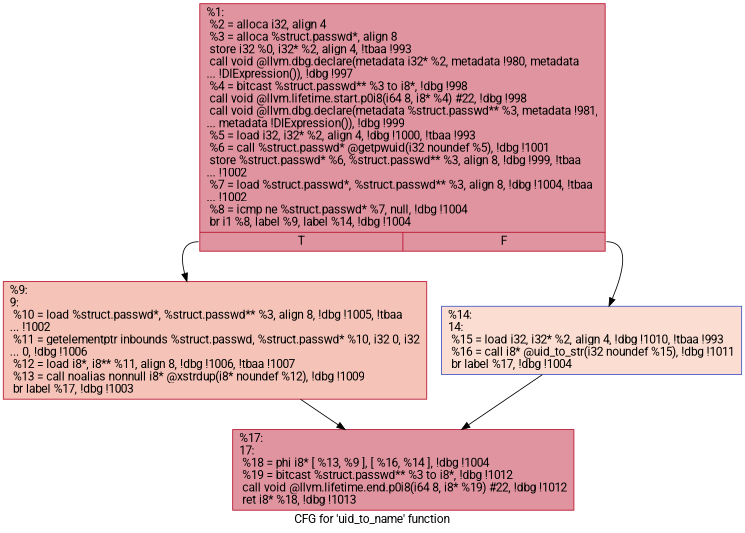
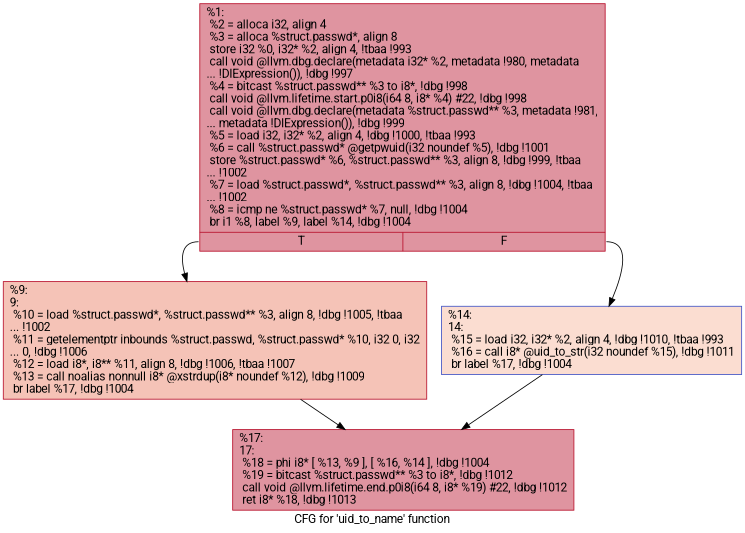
(72, 389) -> (72, 389)
